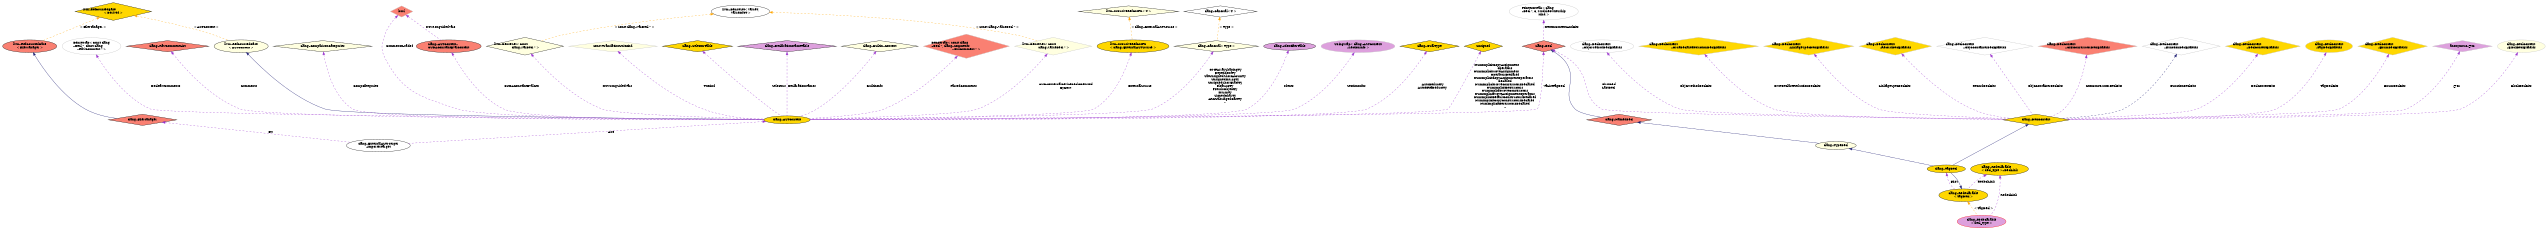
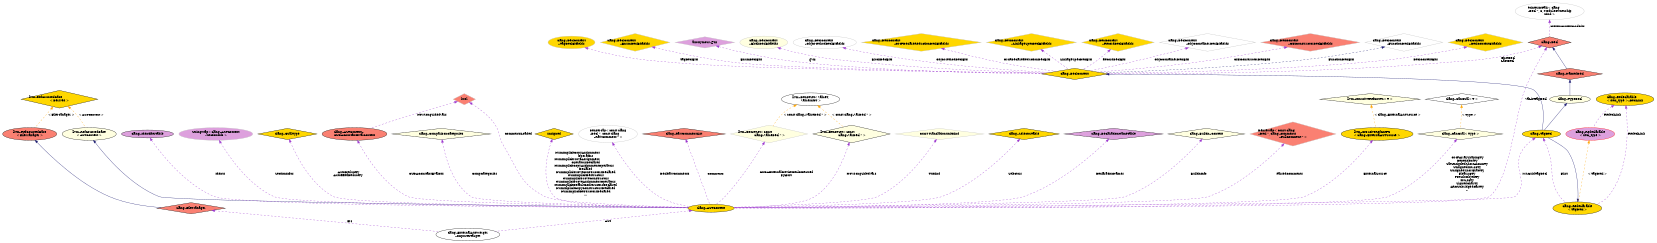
none -> (1368, 202)
(1973, 210) -> (1584, 173)
